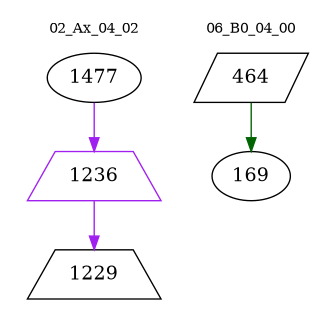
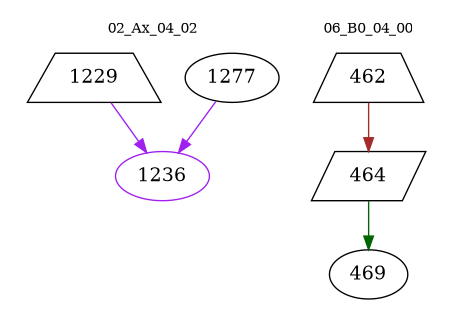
(94, 78) -> (232, 78)
none -> (369, 78)
(94, 176) -> (162, 176)
(251, 176) -> (369, 274)
(94, 219) -> (125, 122)
